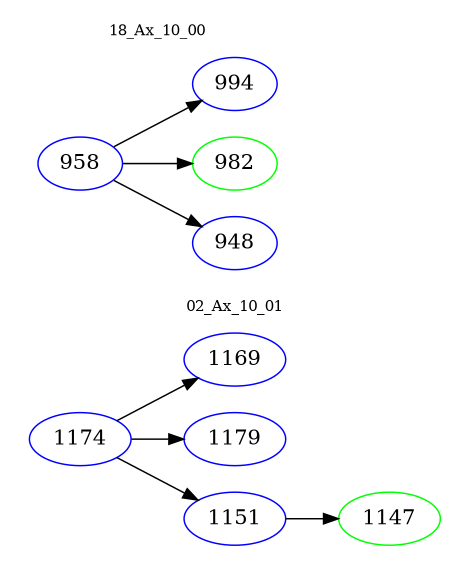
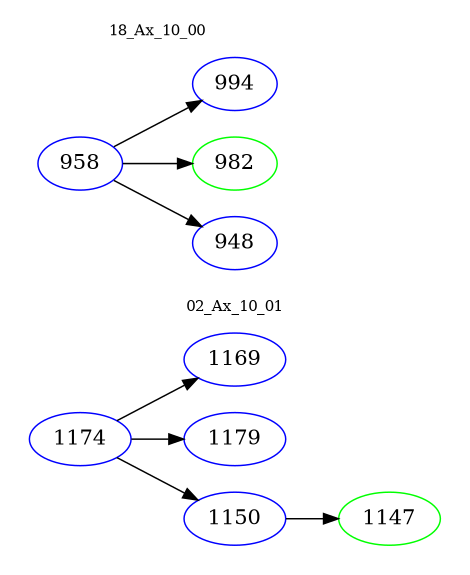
(235, 519) -> (235, 519)
